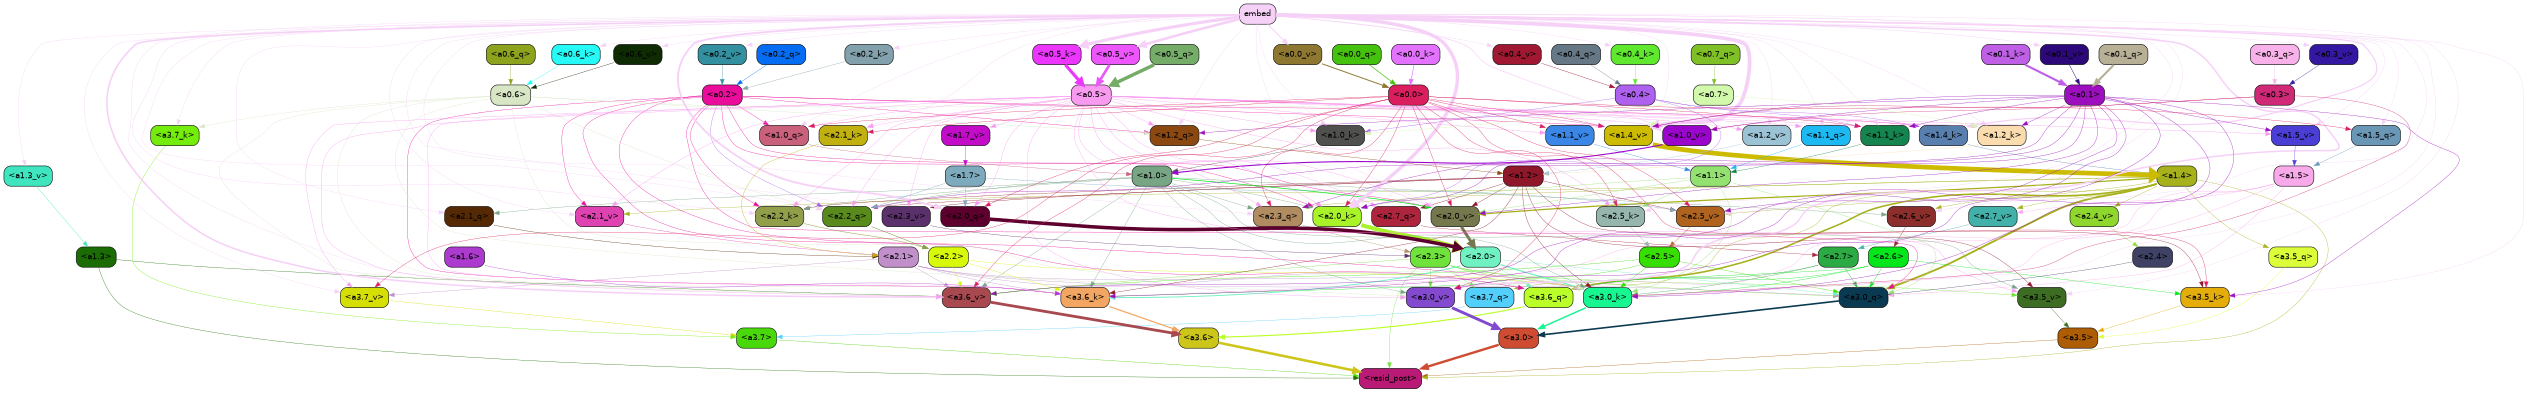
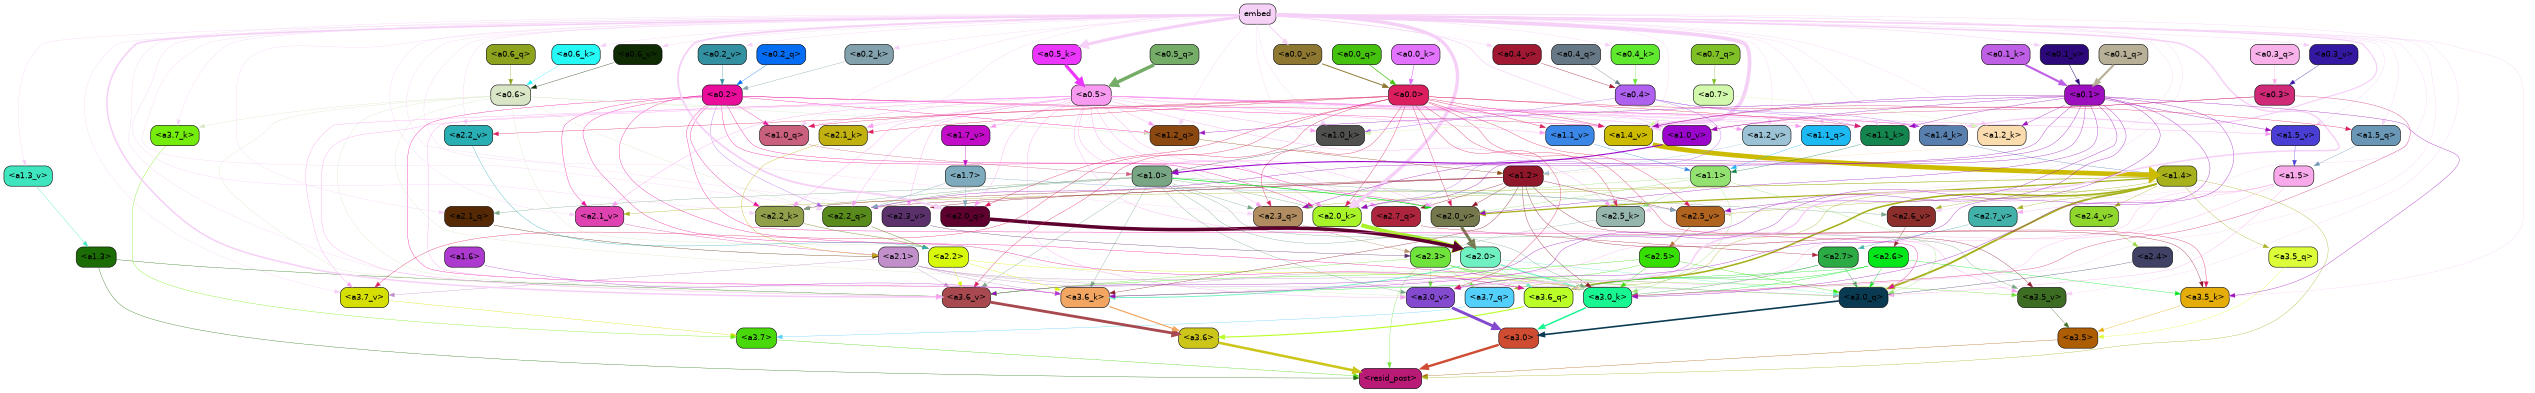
(1115, 55) -> none
none -> (469, 136)
(1638, 235) -> (1561, 225)
